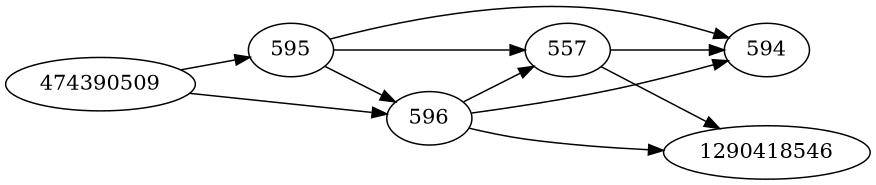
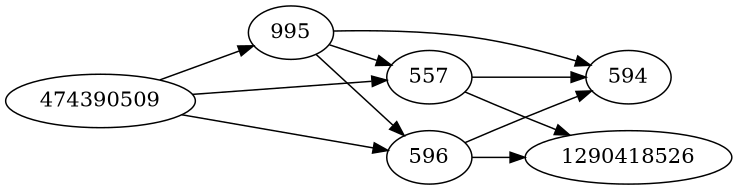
(291, 50) -> (291, 33)
(492, 88) -> (282, 88)
(767, 152) -> (629, 157)
